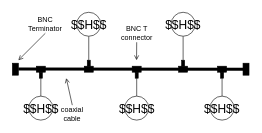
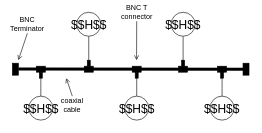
(45, 24) -> (27, 24)
(137, 33) -> (137, 12)
(72, 114) -> (72, 105)
